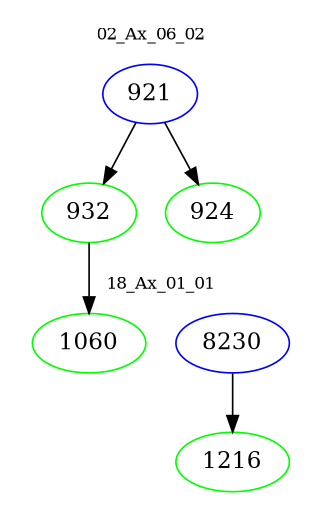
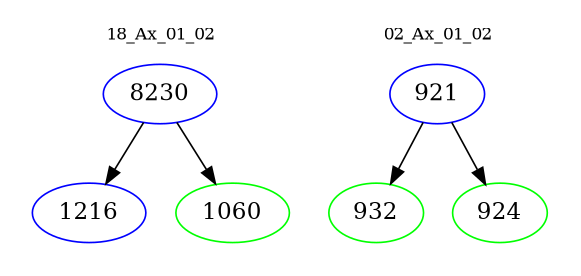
(151, 35) -> (438, 35)
(89, 279) -> (192, 146)
(161, 285) -> (161, 35)
(233, 462) -> (89, 213)
